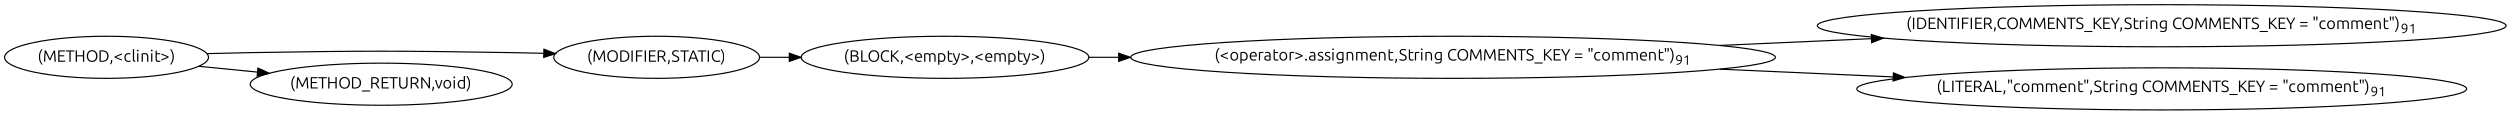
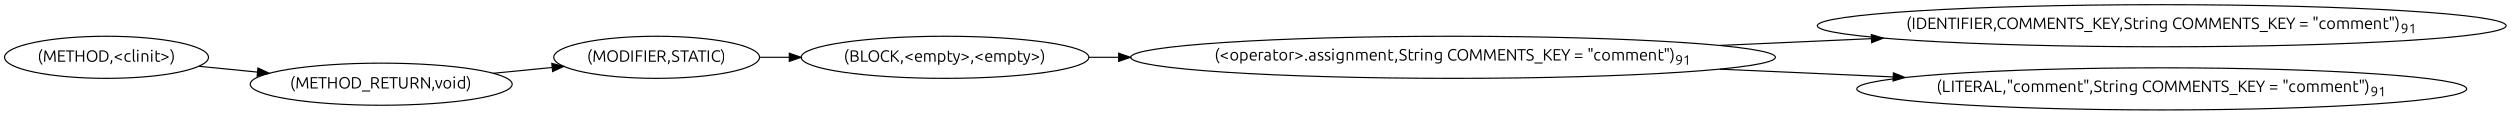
(375, 51) -> (523, 70)
